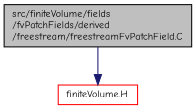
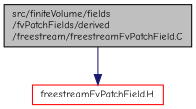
(98, 95) -> (98, 95)
